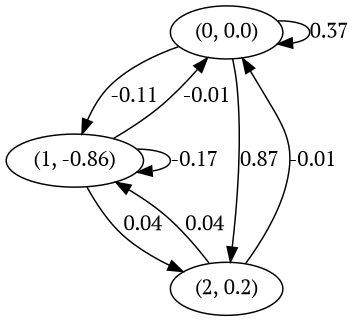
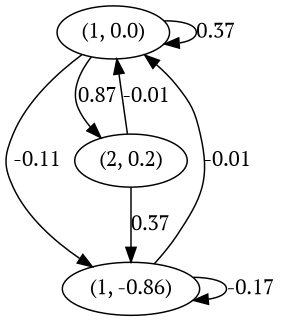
(227, 32) -> (113, 32)
(205, 225) -> (151, 225)
(121, 233) -> none
